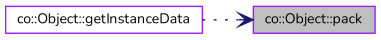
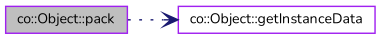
(221, 20) -> (146, 20)
